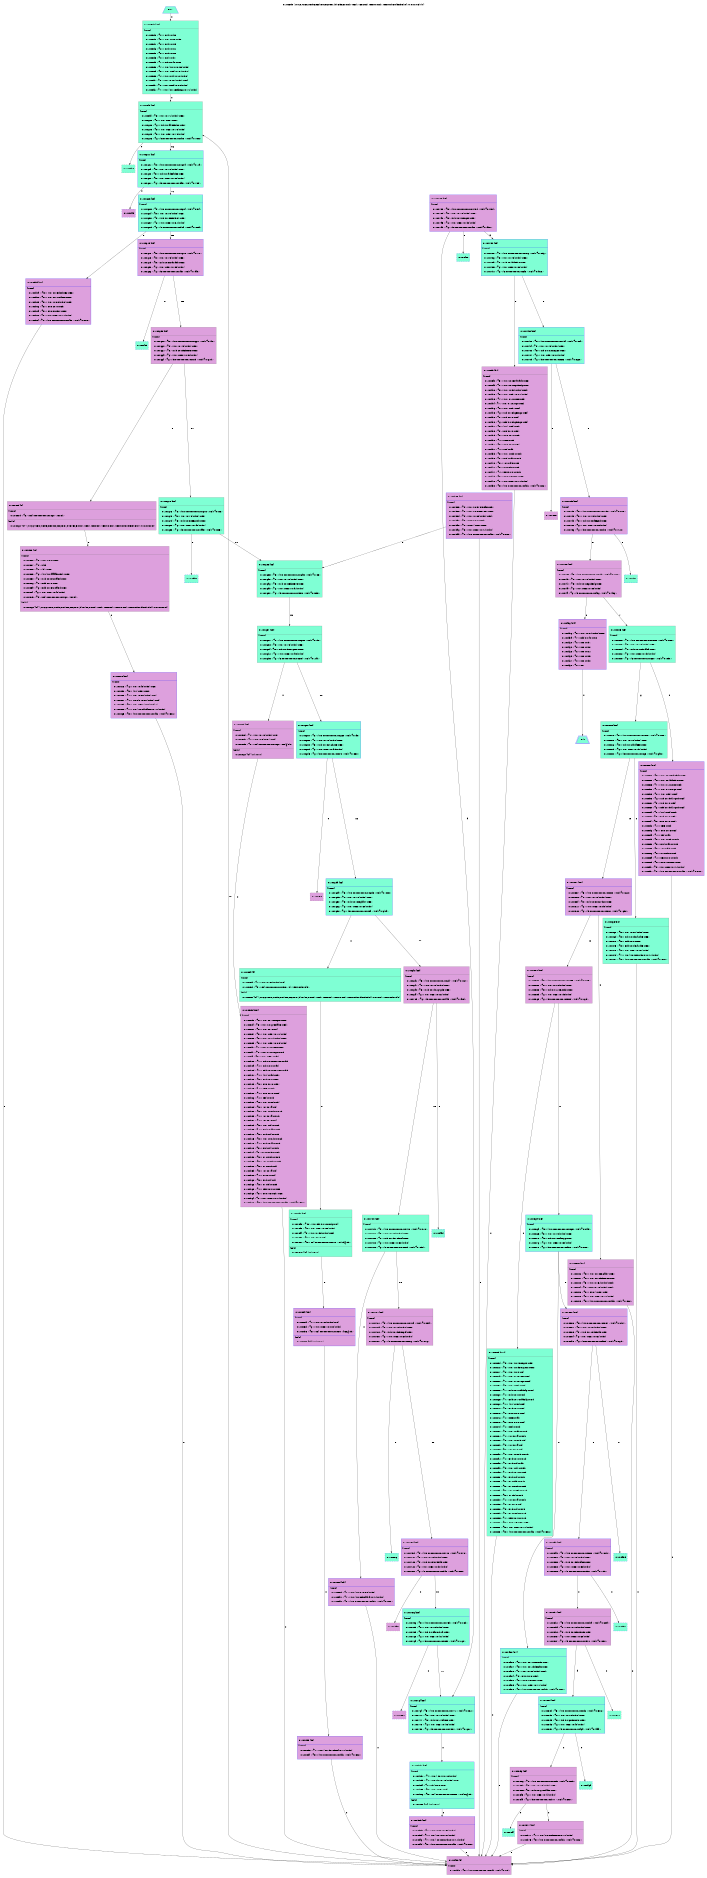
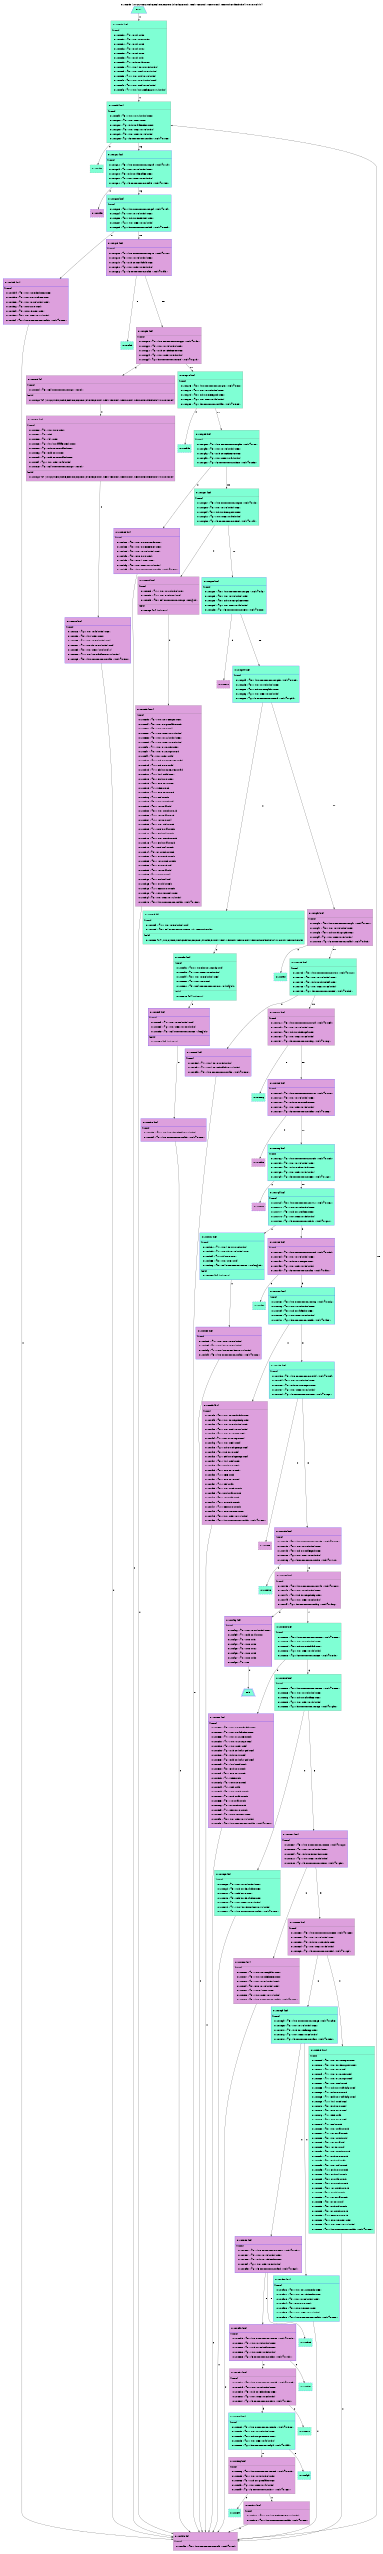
(385, 547) -> (187, 496)
(471, 964) -> (301, 1231)
